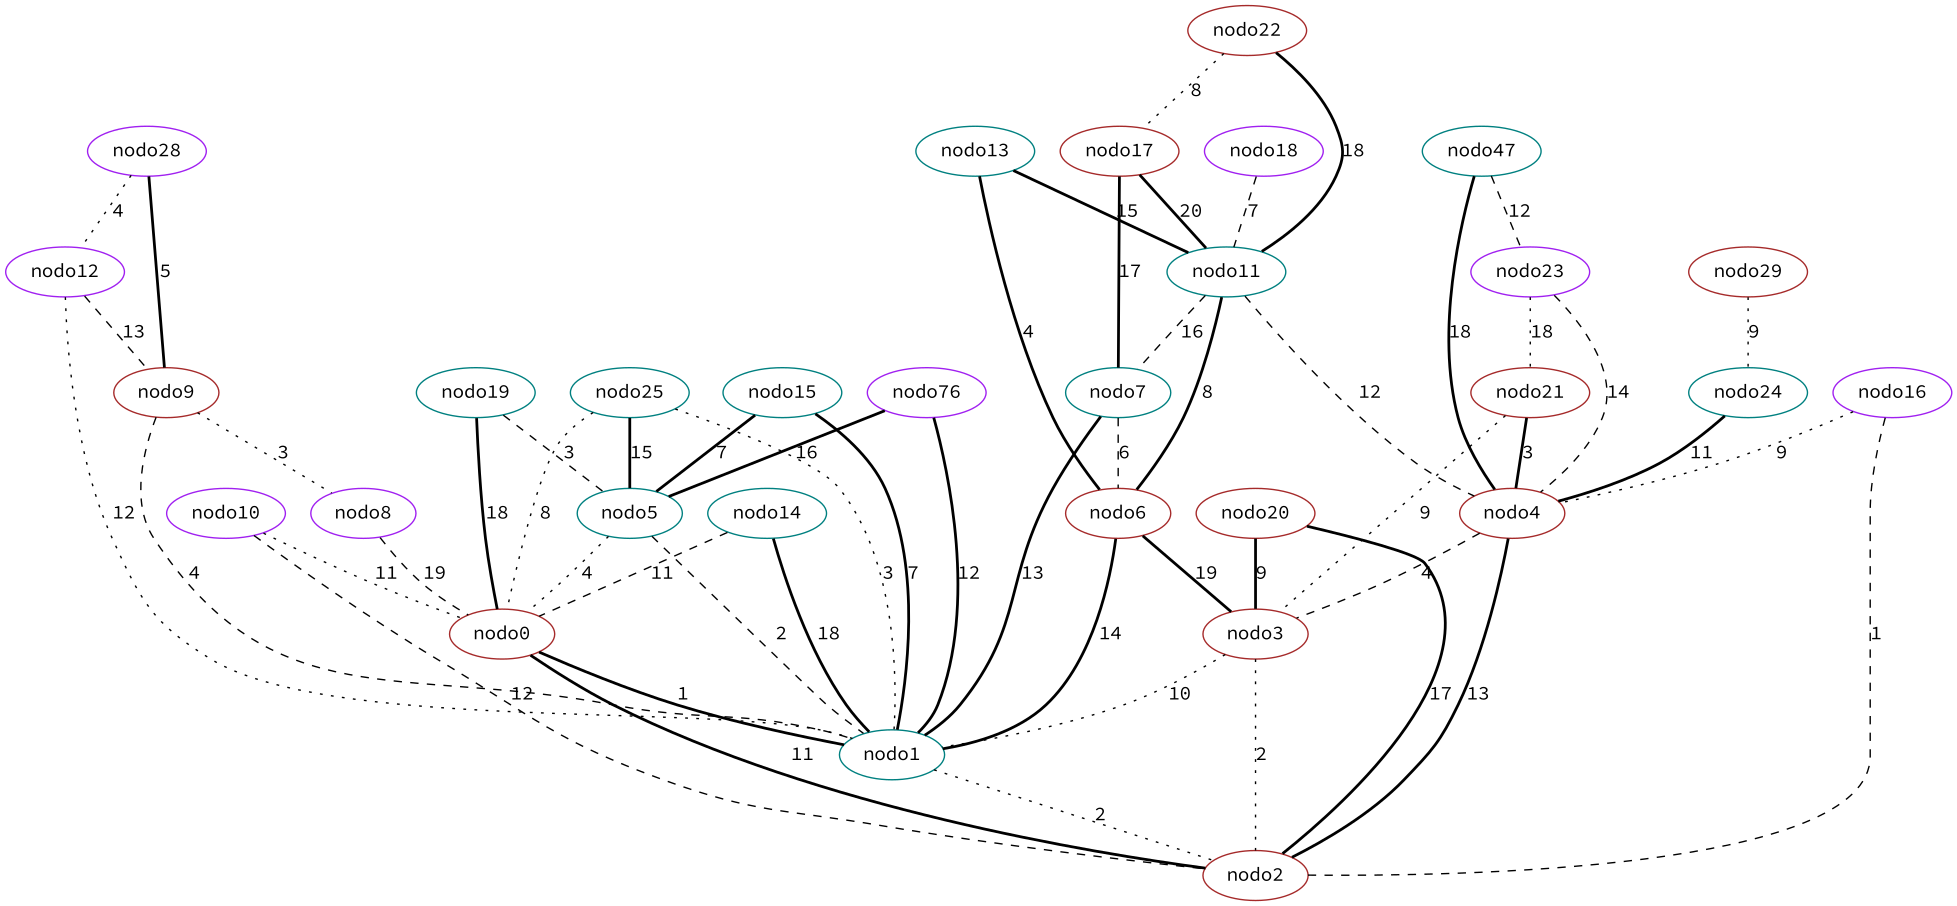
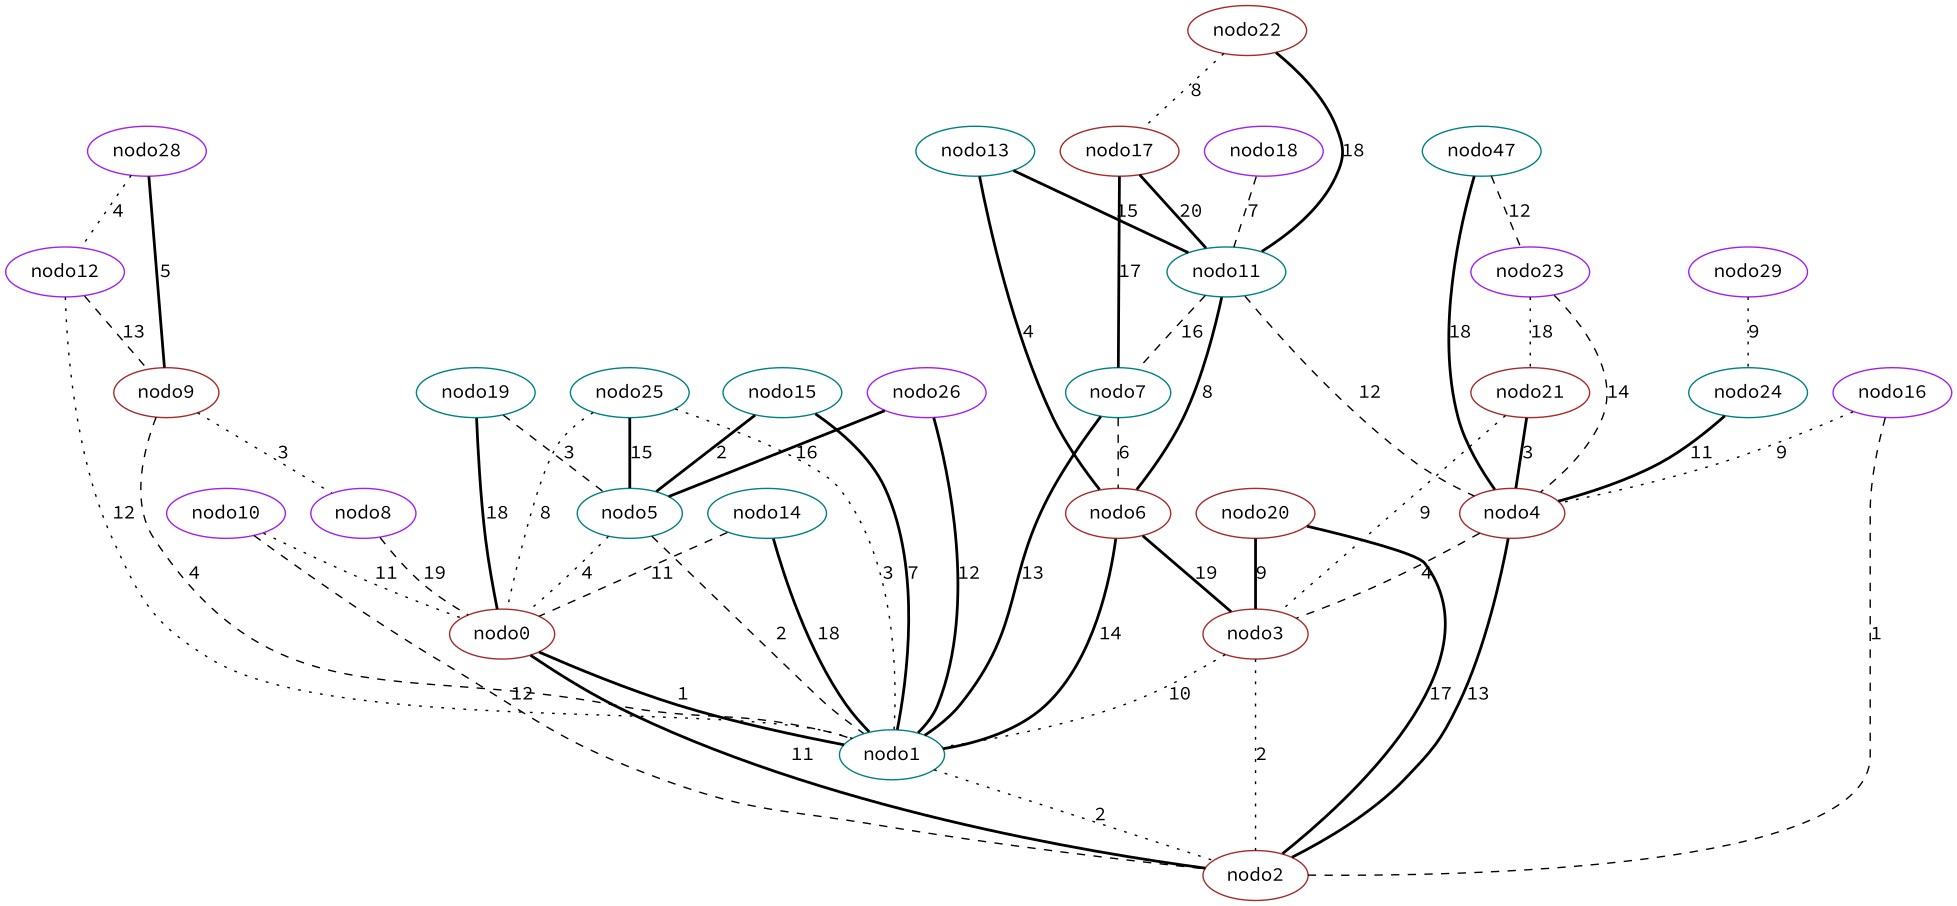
(1748, 272) -> (1748, 272)
(927, 393) -> (927, 393)
(722, 453) -> (722, 453)
